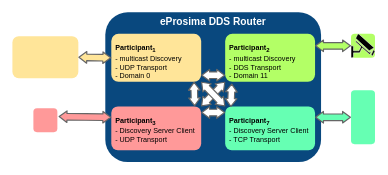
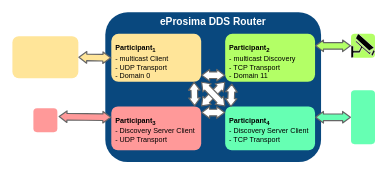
(153, 61) -> (146, 61)
(267, 61) -> (267, 61)
(272, 134) -> (272, 134)
